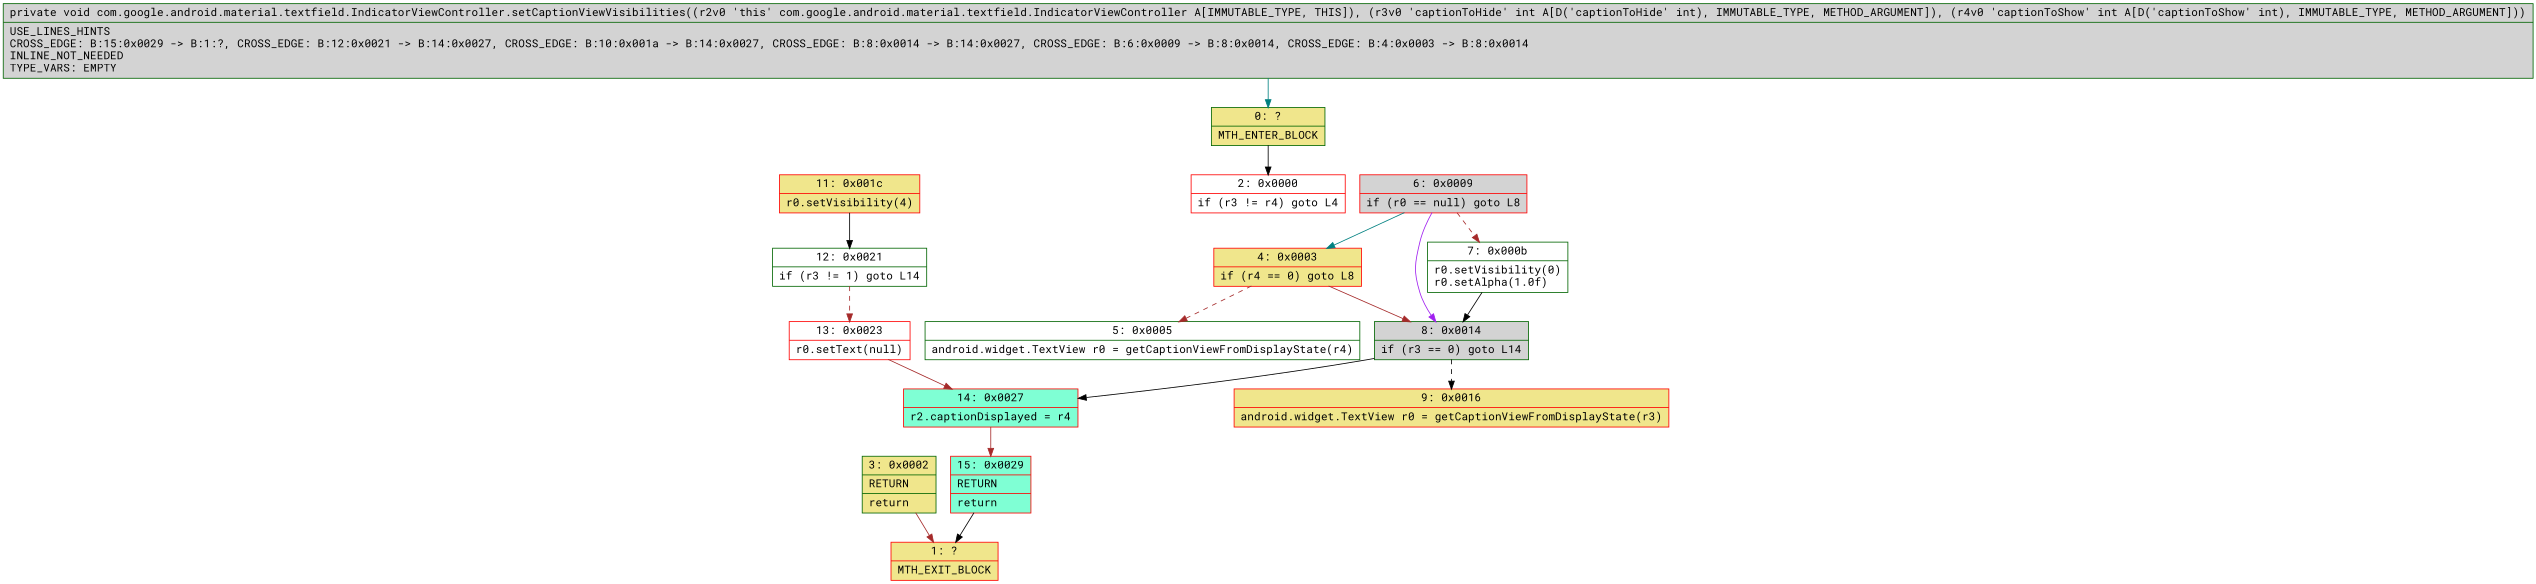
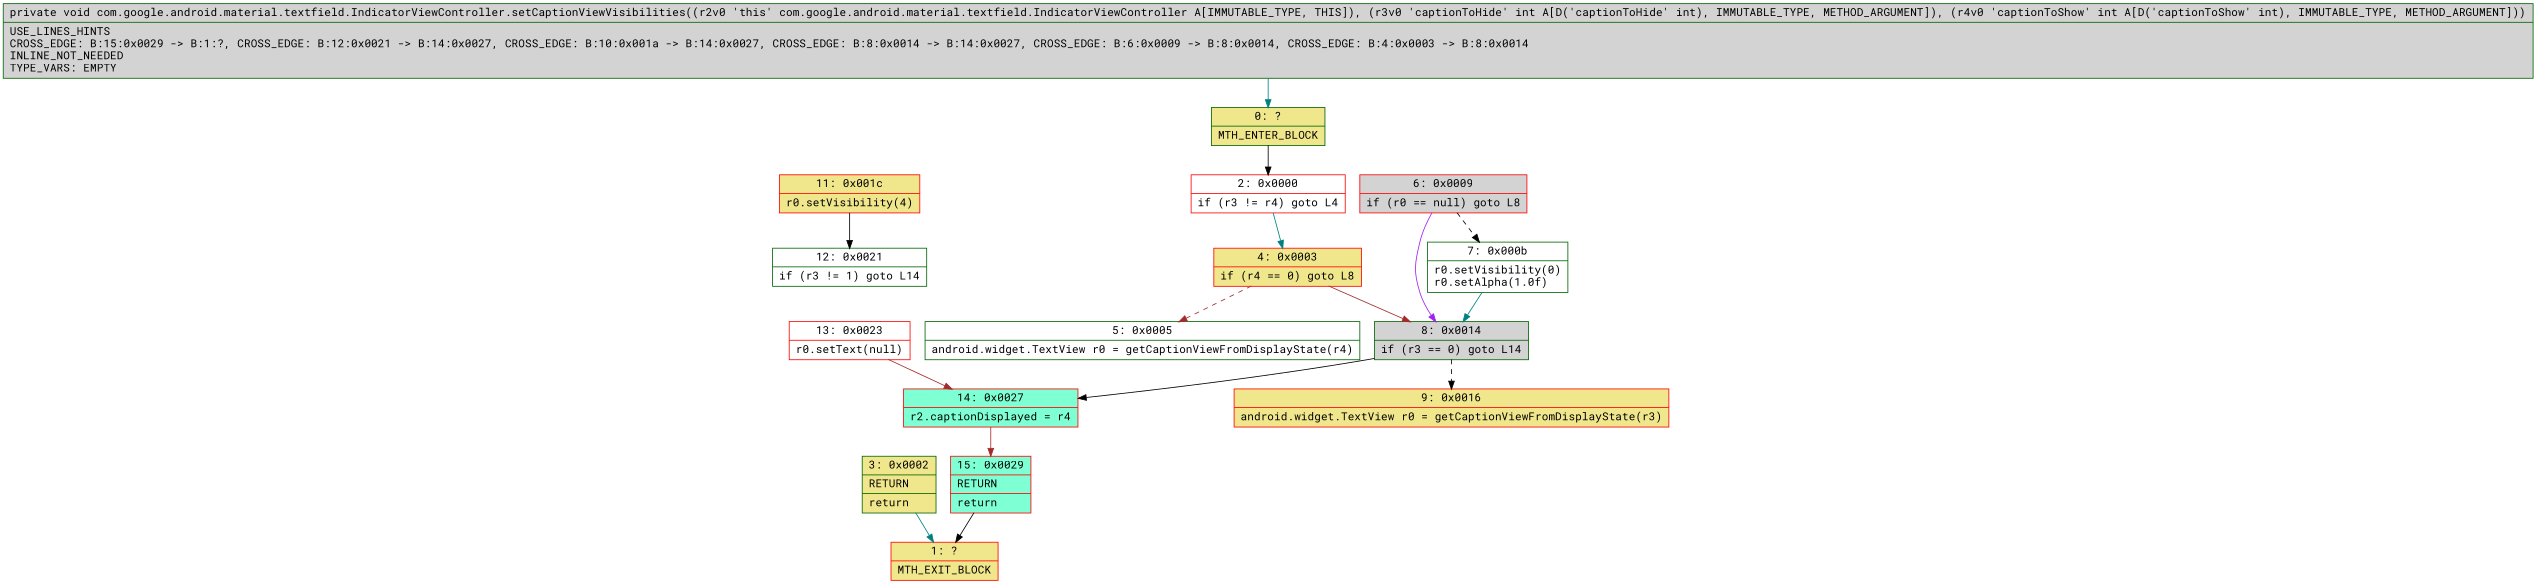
(1466, 224) -> (1466, 224)
(1369, 229) -> (1277, 227)
(850, 300) -> none
(1475, 304) -> (1475, 304)
(923, 524) -> (923, 524)
